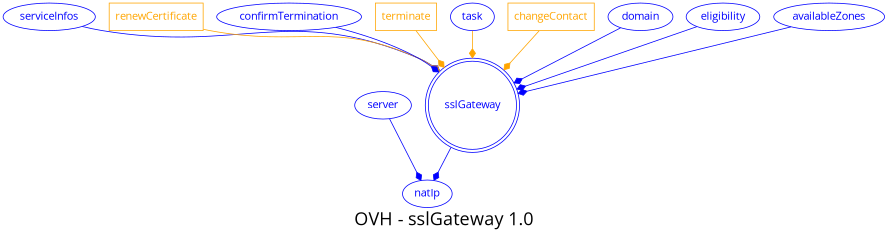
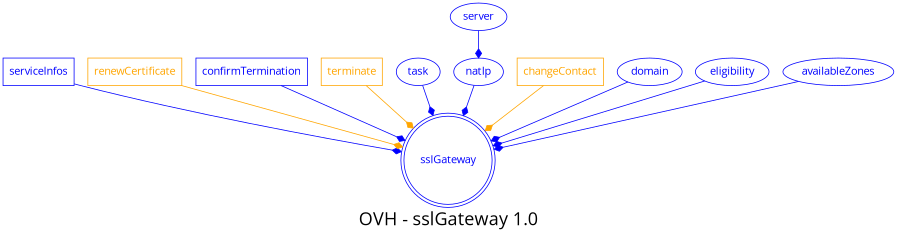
(49, 17) -> (39, 72)
(289, 17) -> (252, 72)
(472, 40) -> (426, 96)
(445, 160) -> (470, 96)
